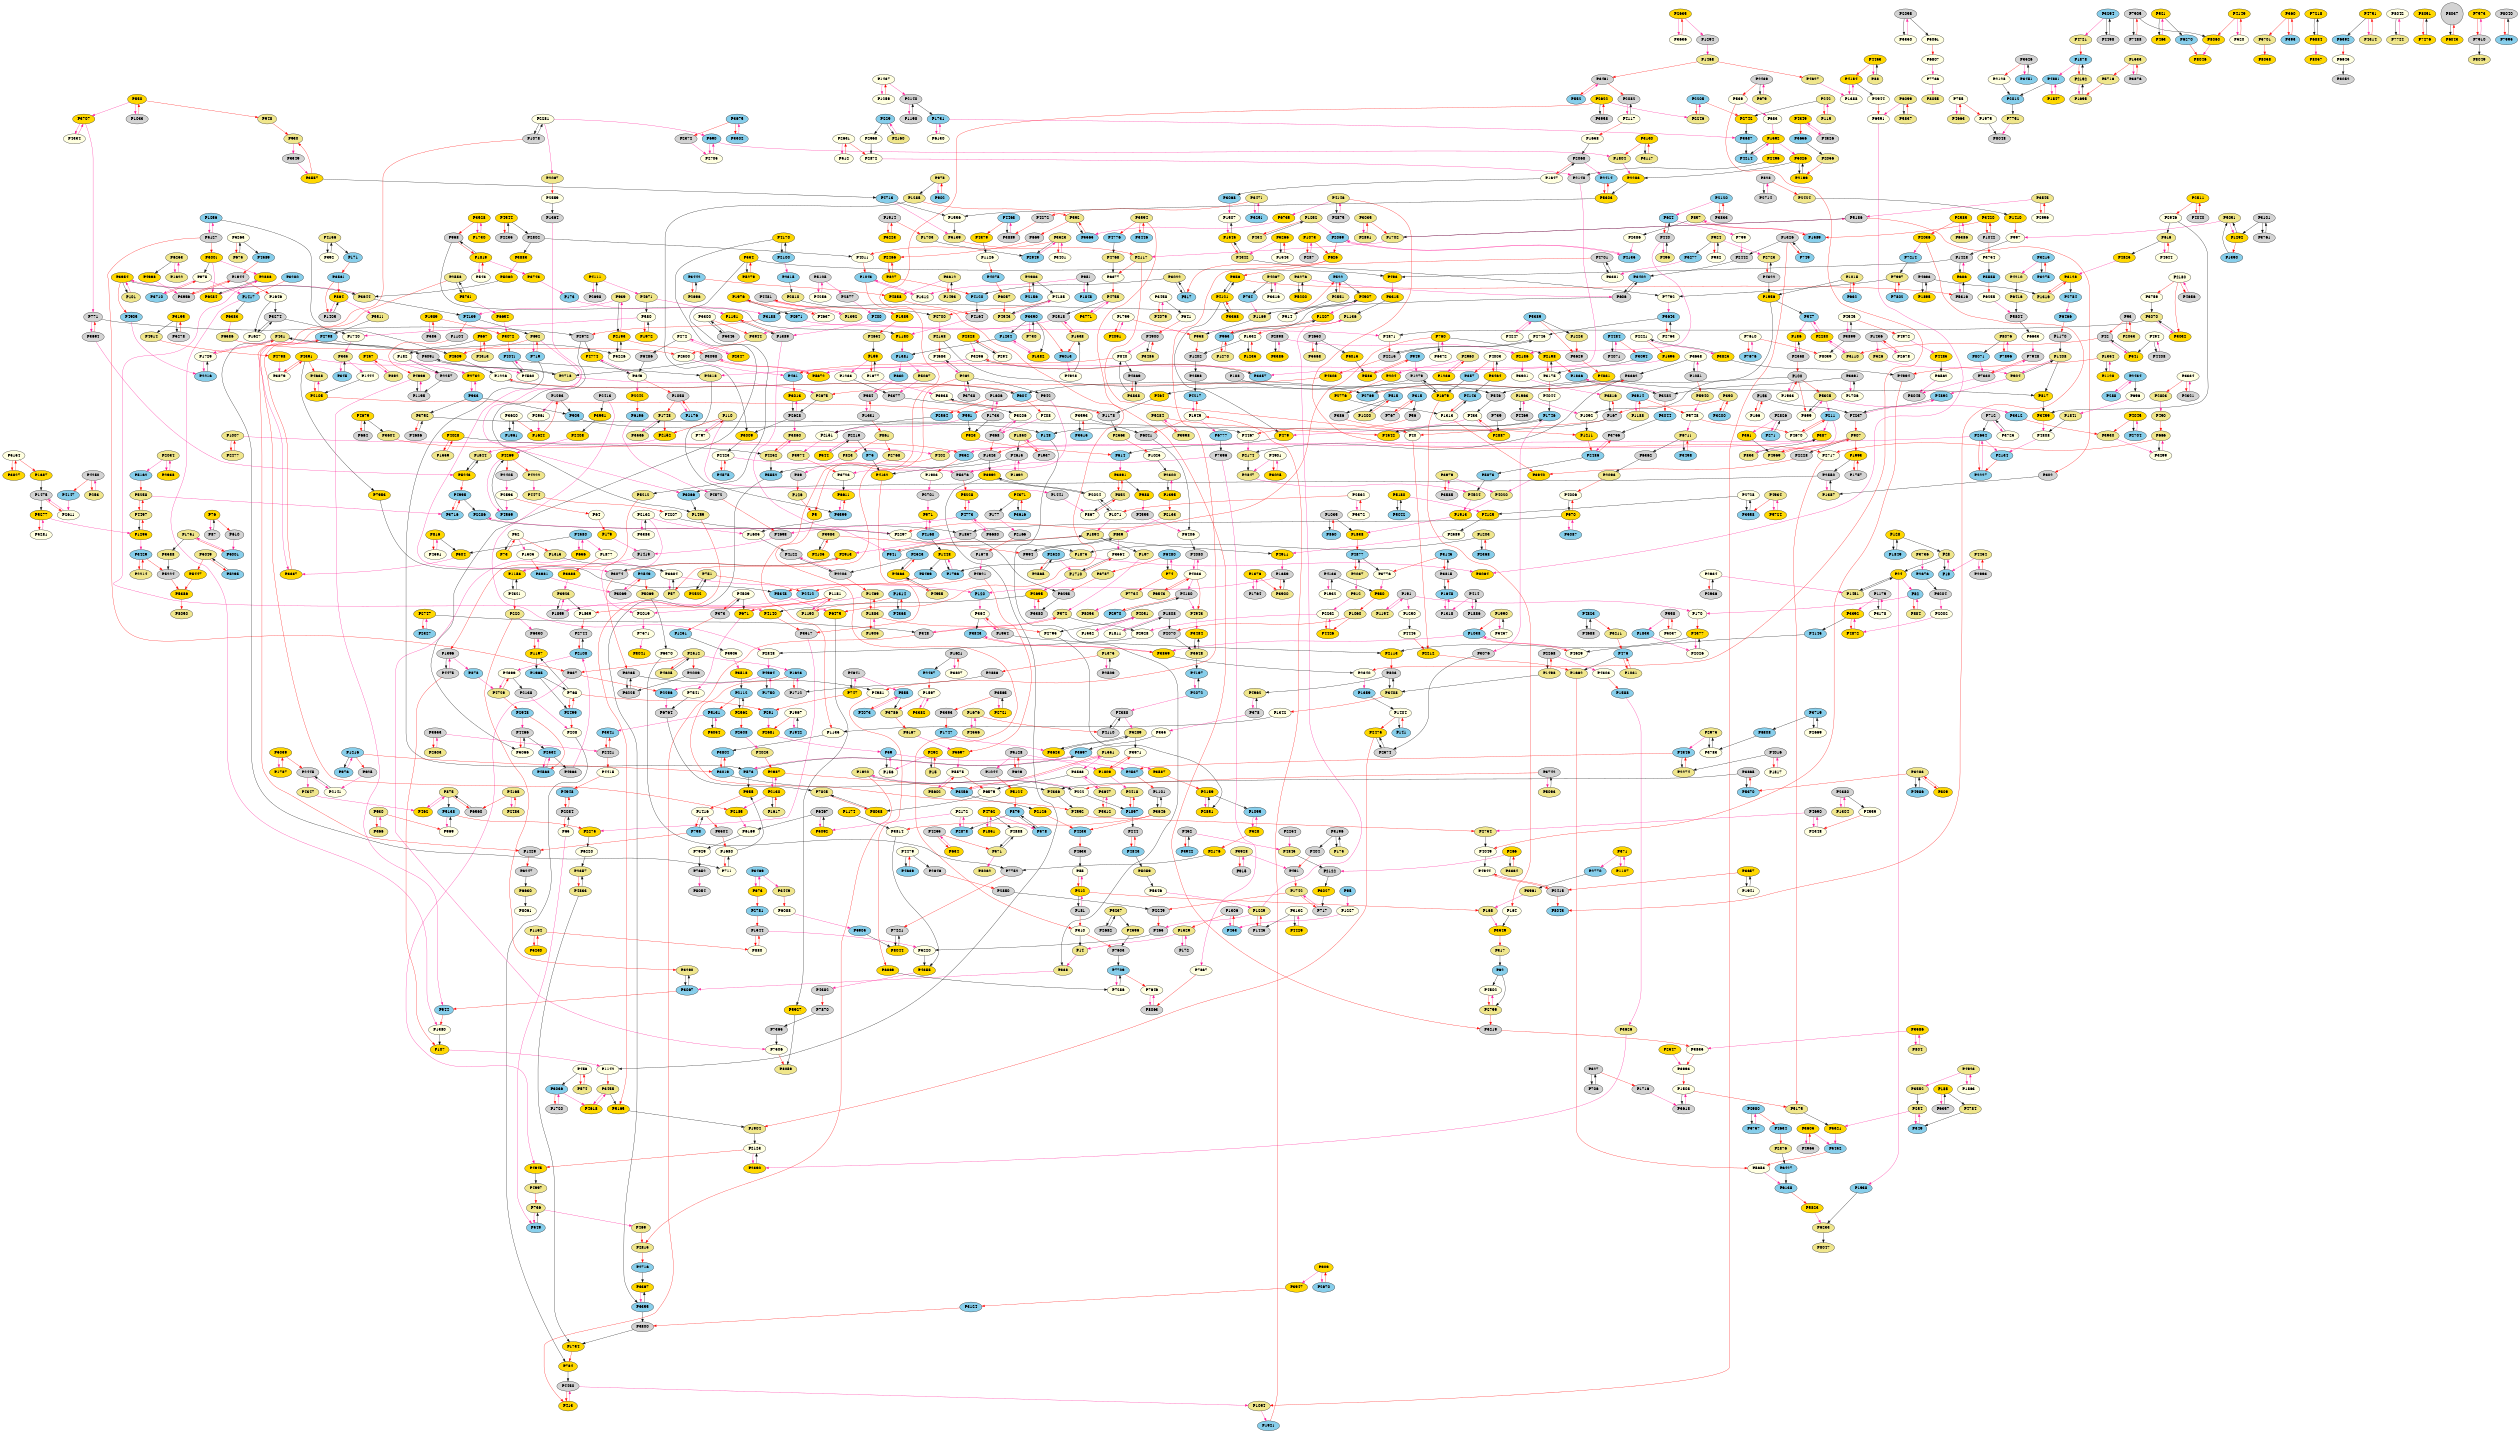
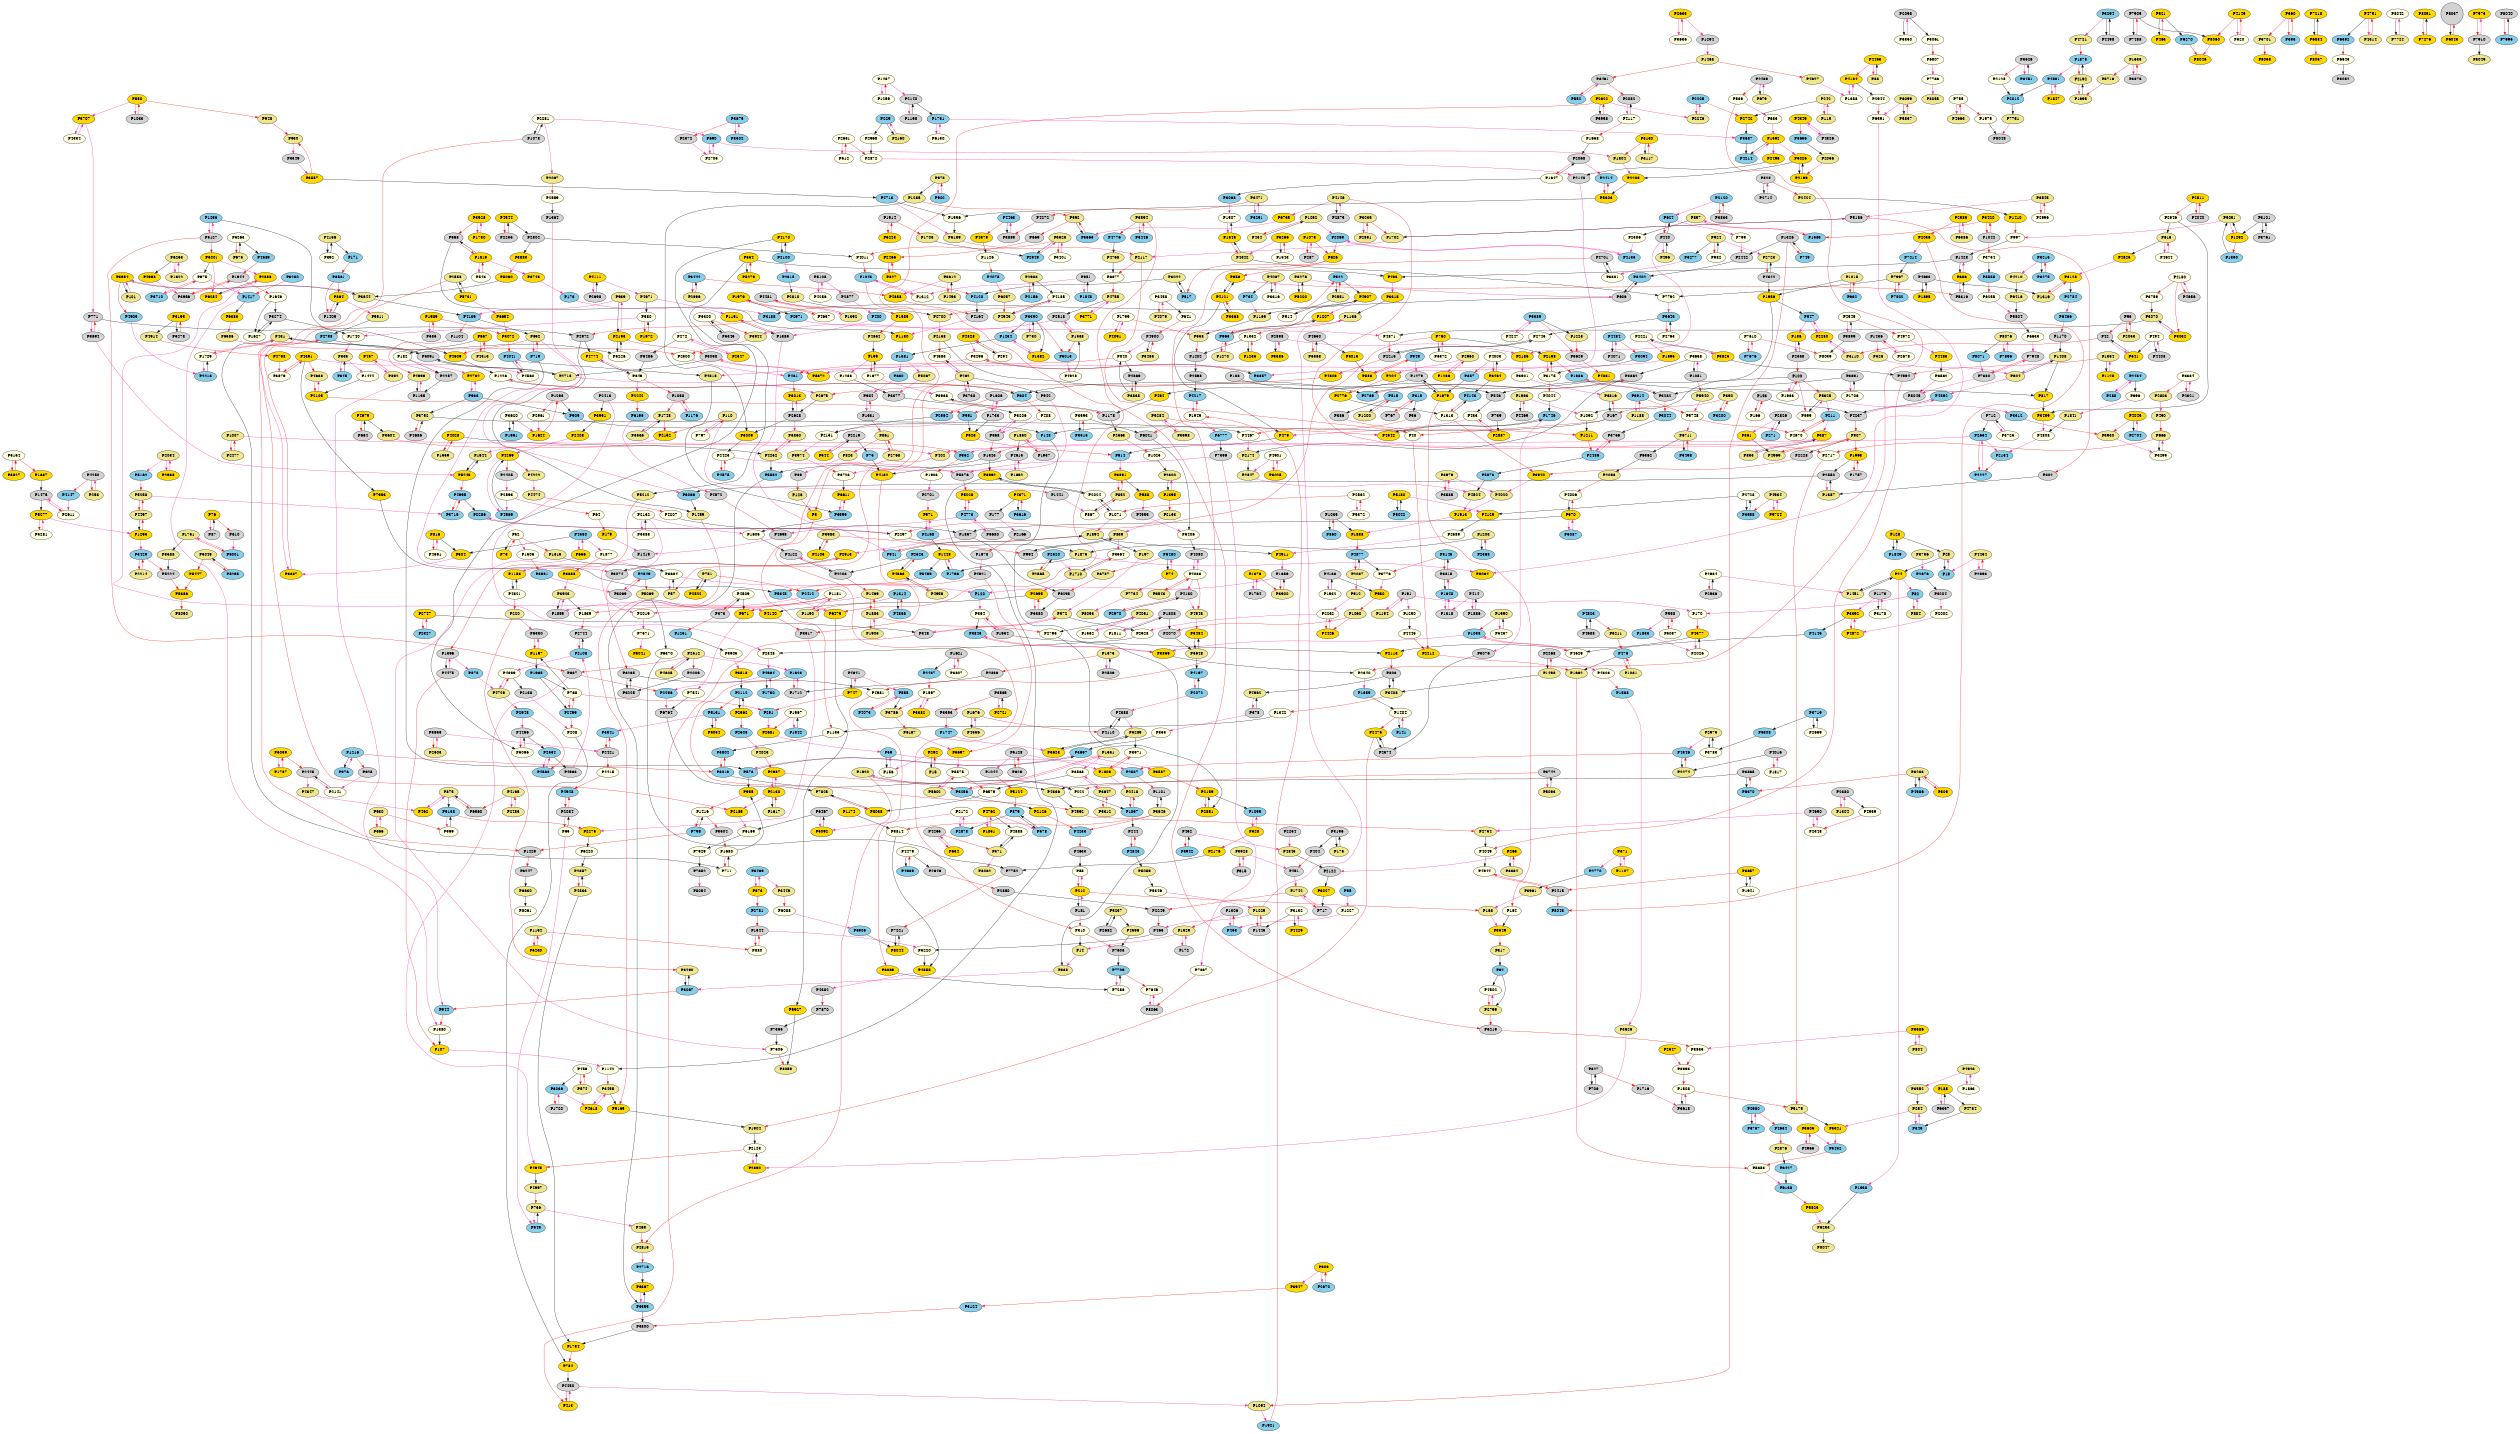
none -> (891, 447)
(1783, 449) -> (1786, 445)
(972, 721) -> (972, 721)
